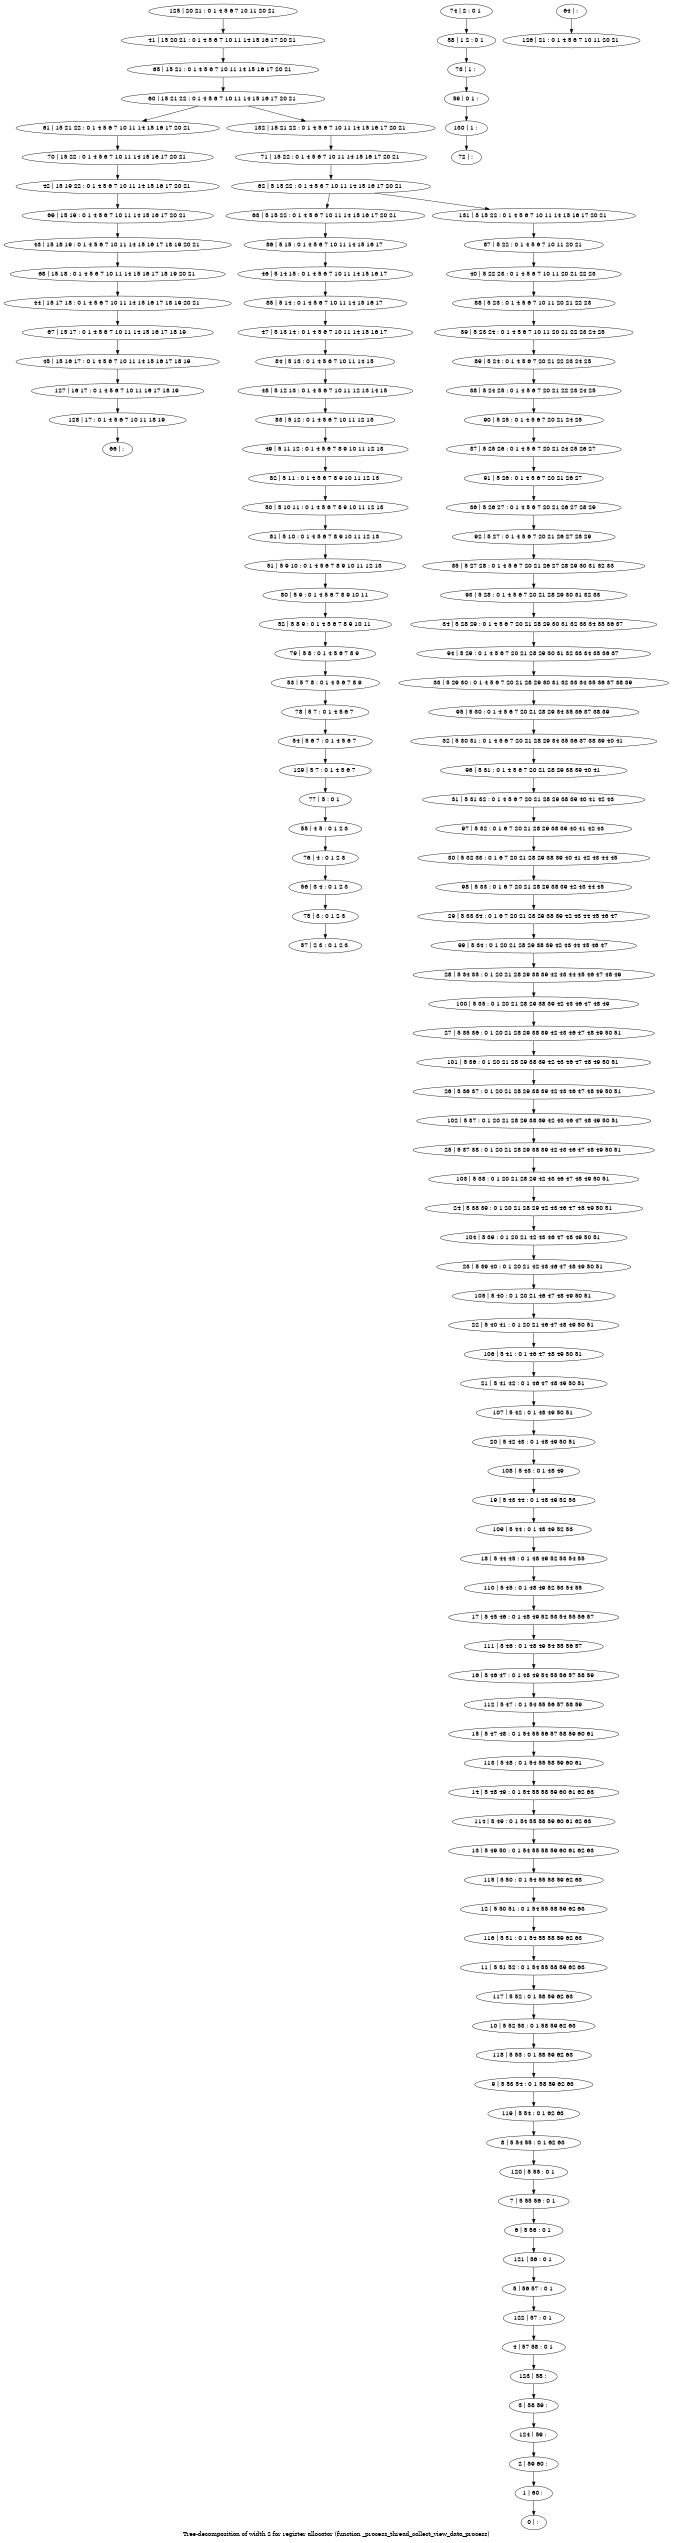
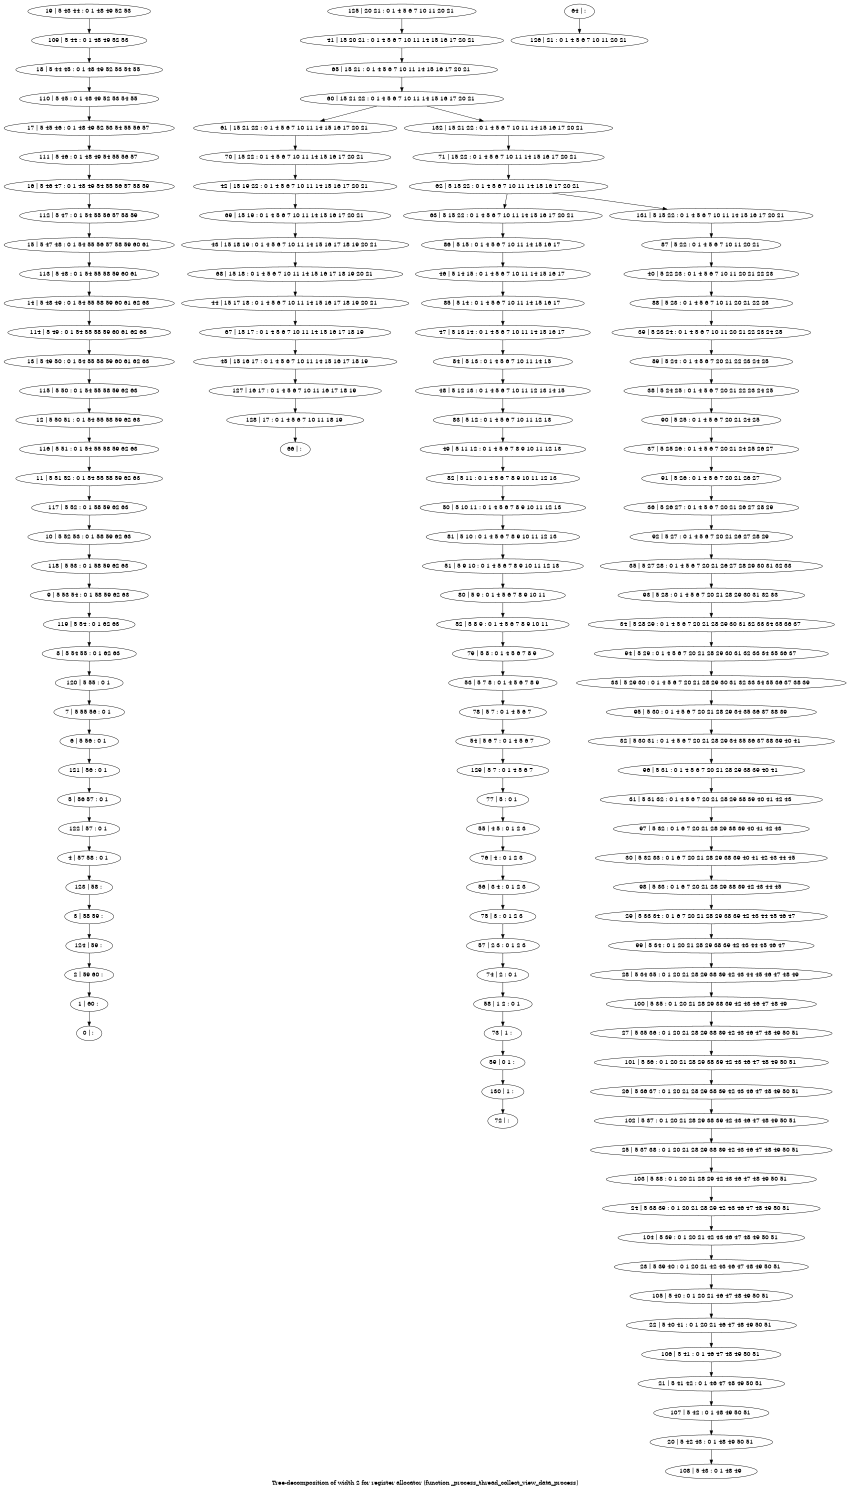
none -> (503, 958)
(534, 1484) -> none
